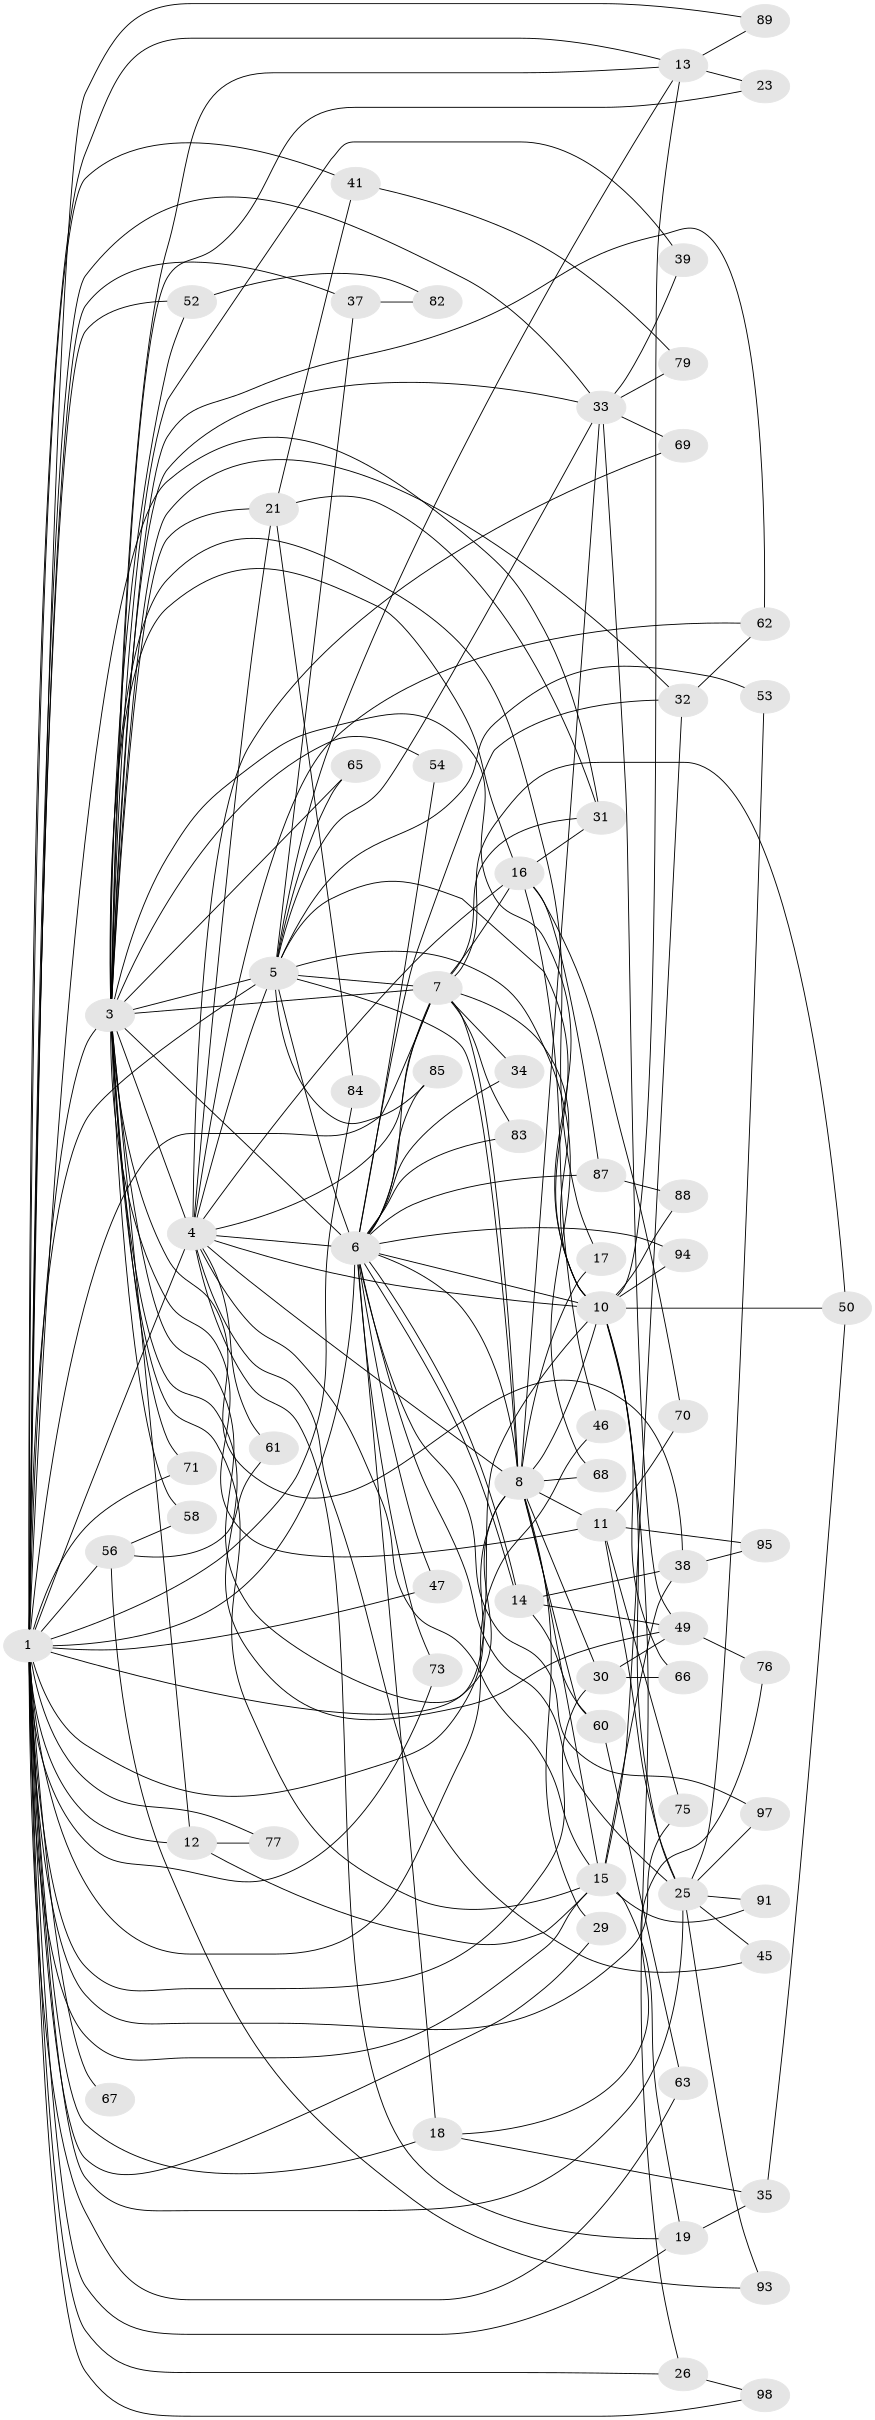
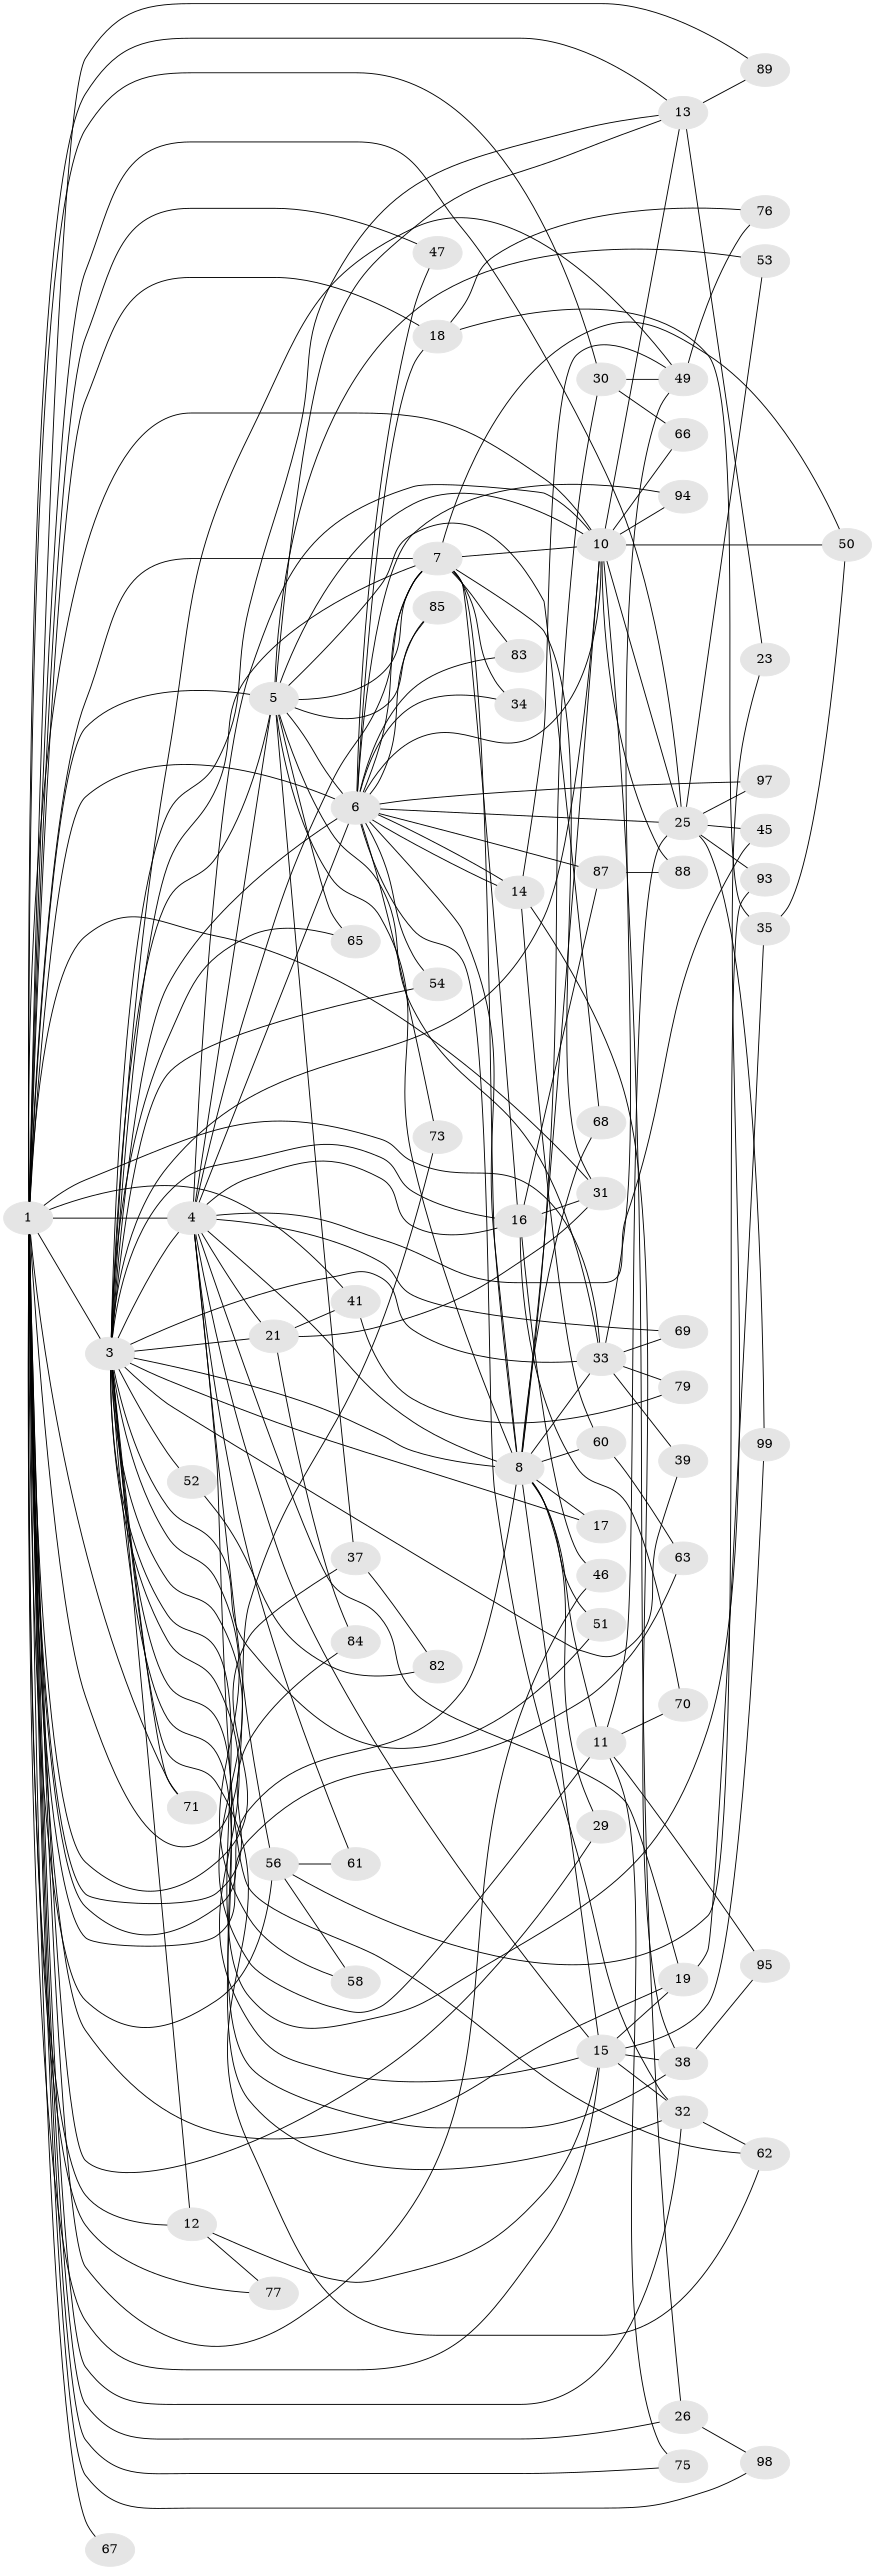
(42, 934) -> (80, 2341)
none -> (227, 1542)
none -> (601, 1625)
(765, 1901) -> (765, 1445)
